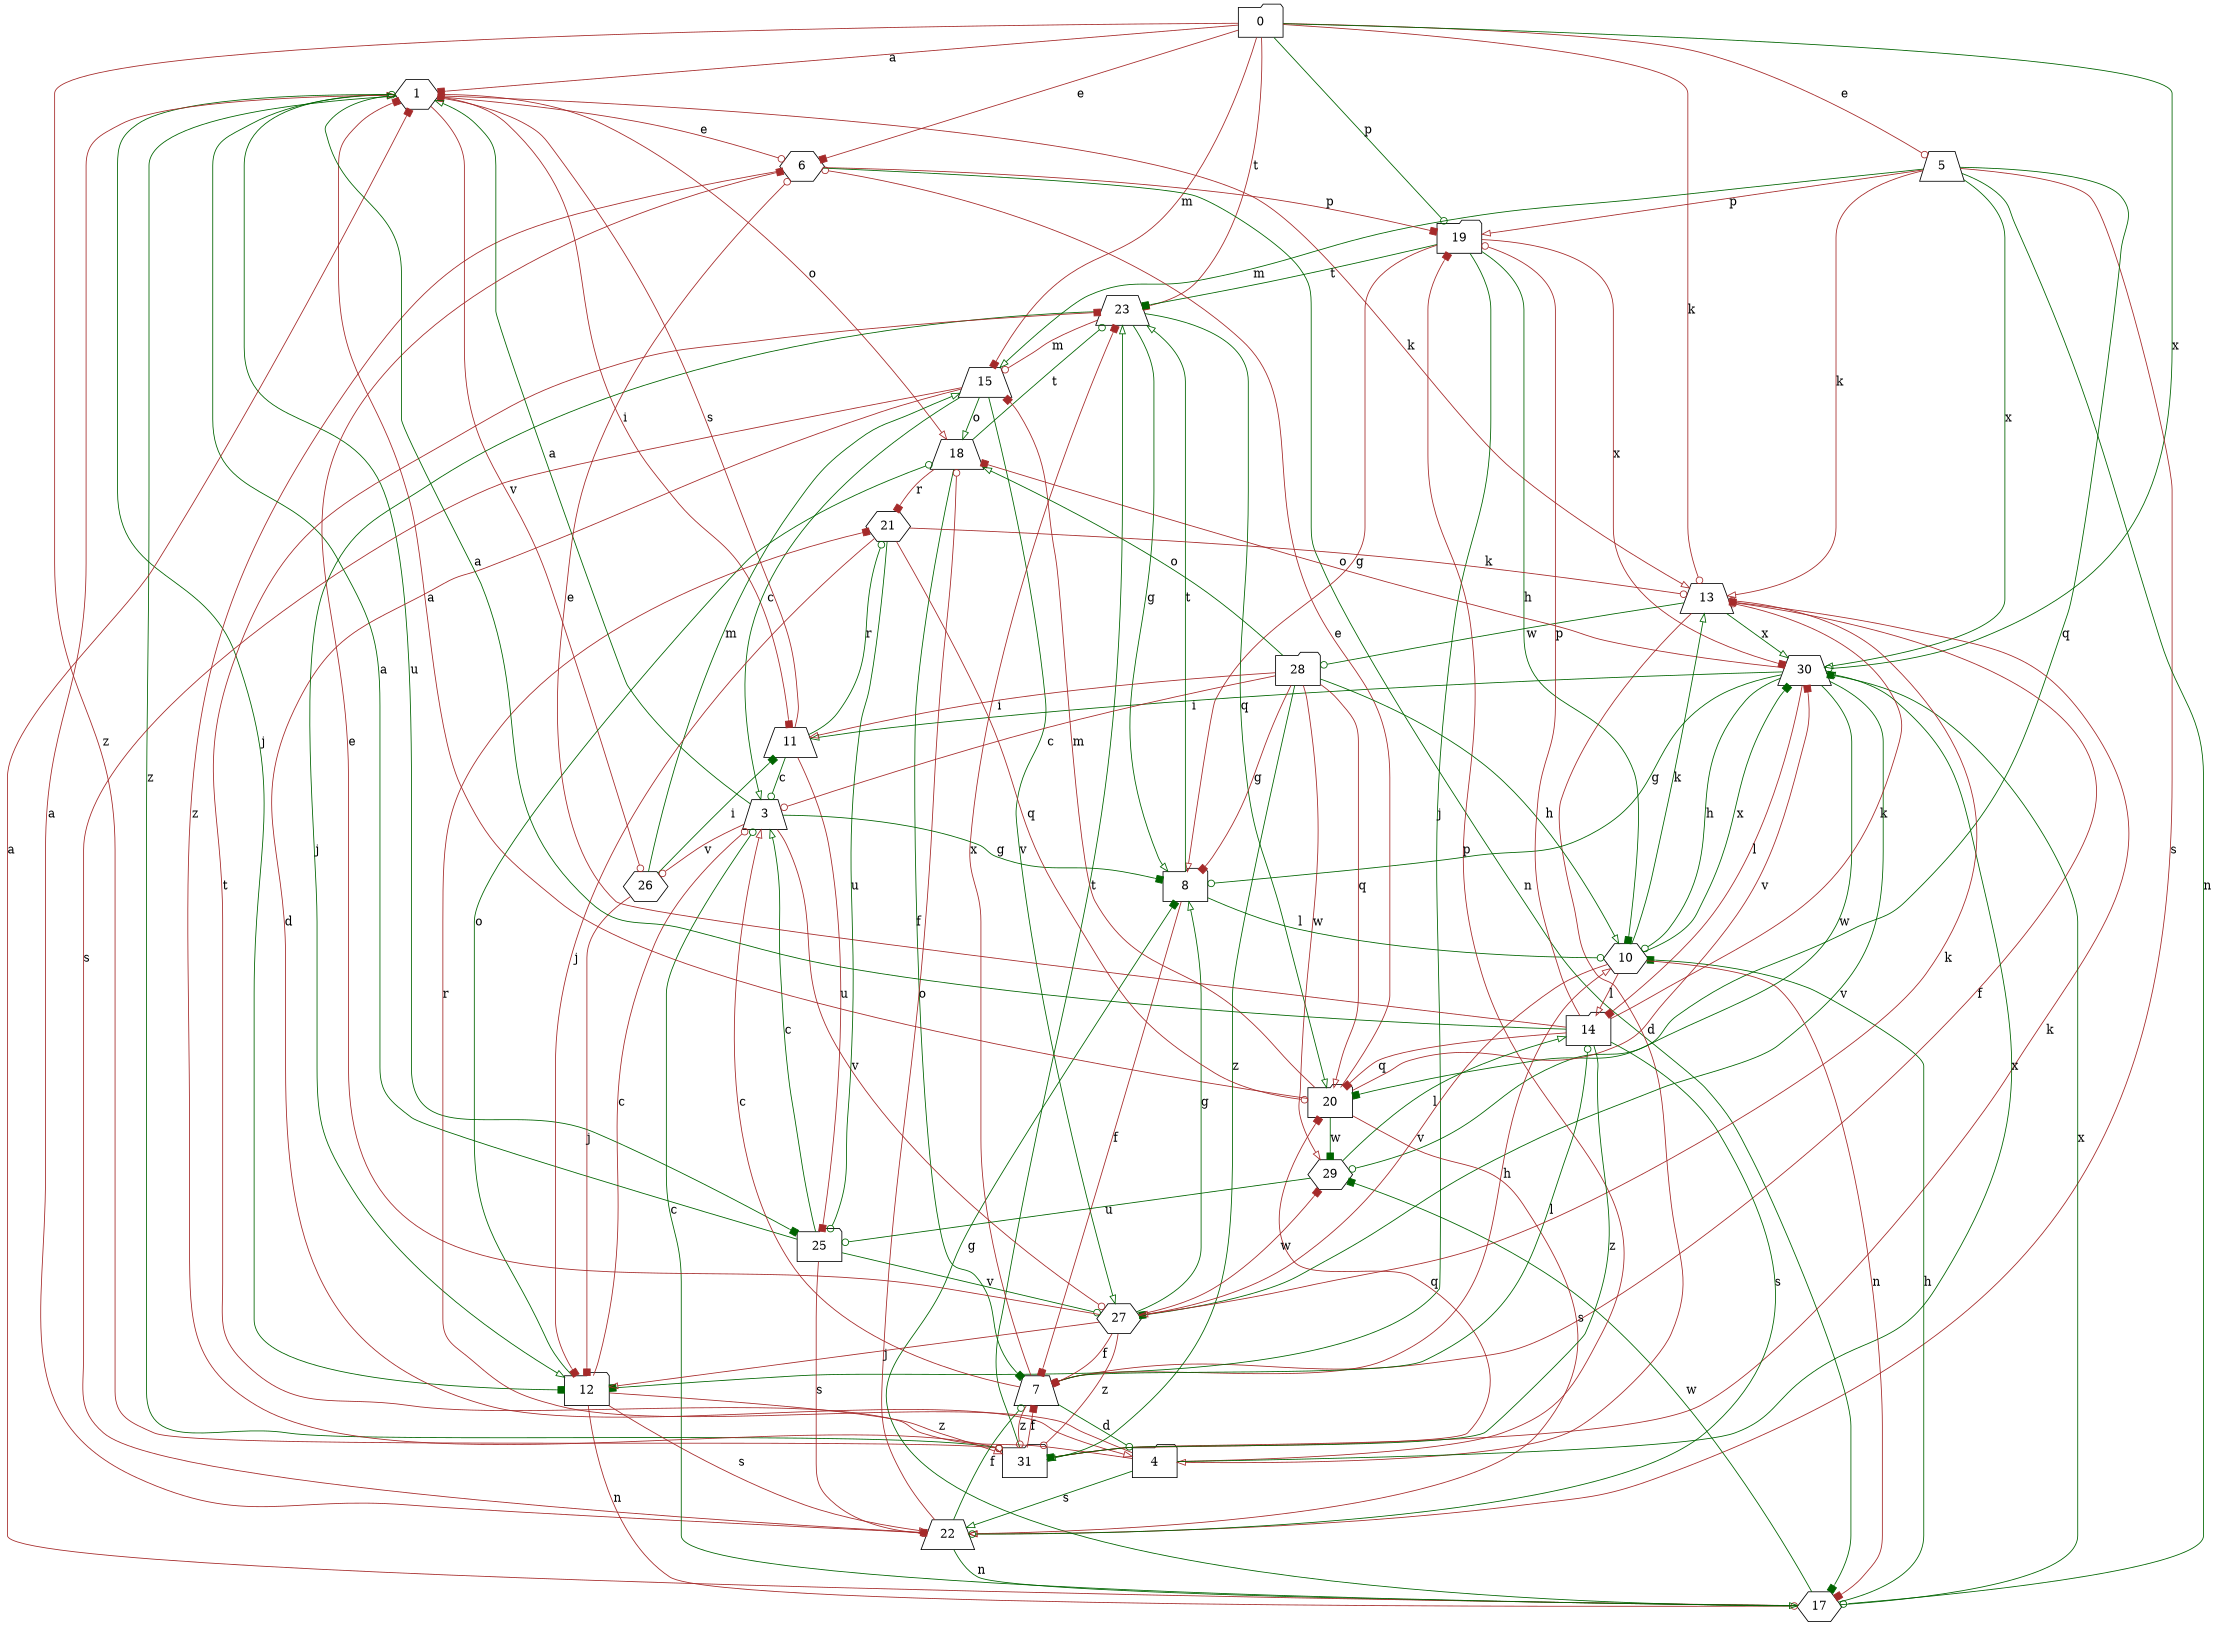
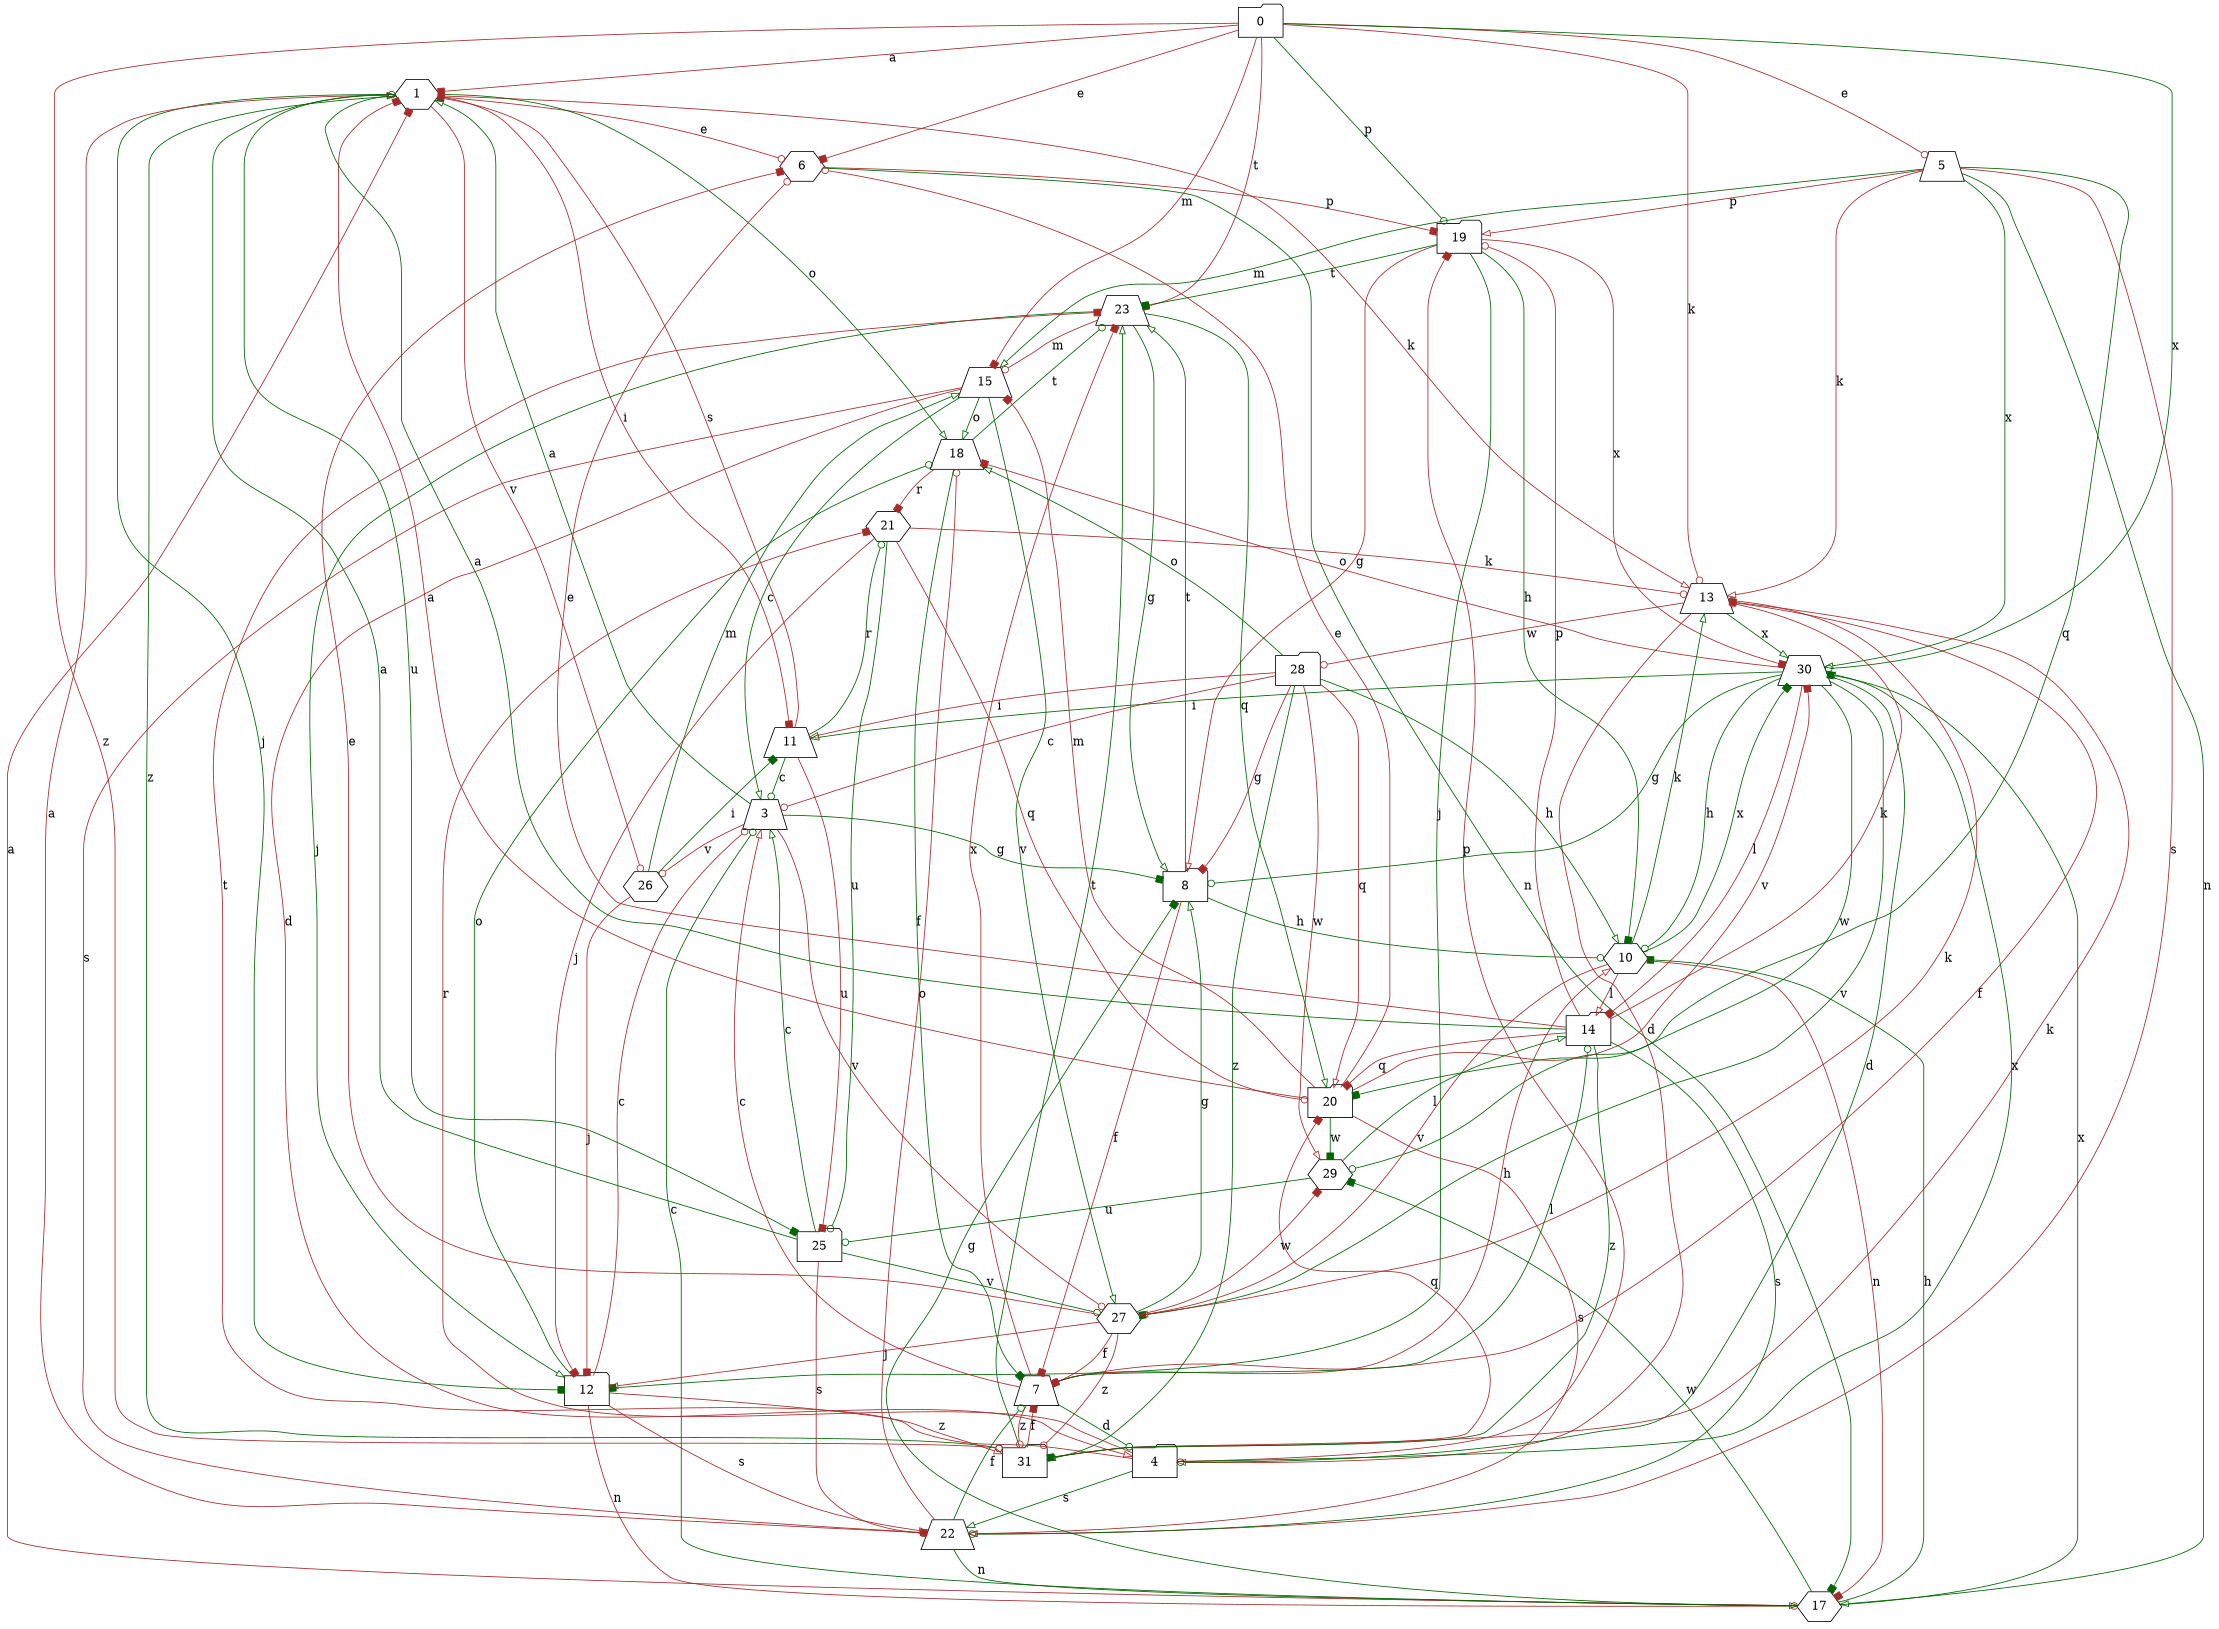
(726, 205) -> (726, 205)
(1505, 632) -> (1505, 632)
(1300, 923) -> (1300, 923)
(2204, 1008) -> (2204, 1008)
(189, 1011) -> none
none -> (1766, 1274)
